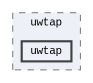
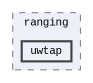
(47, 23) -> (47, 23)
